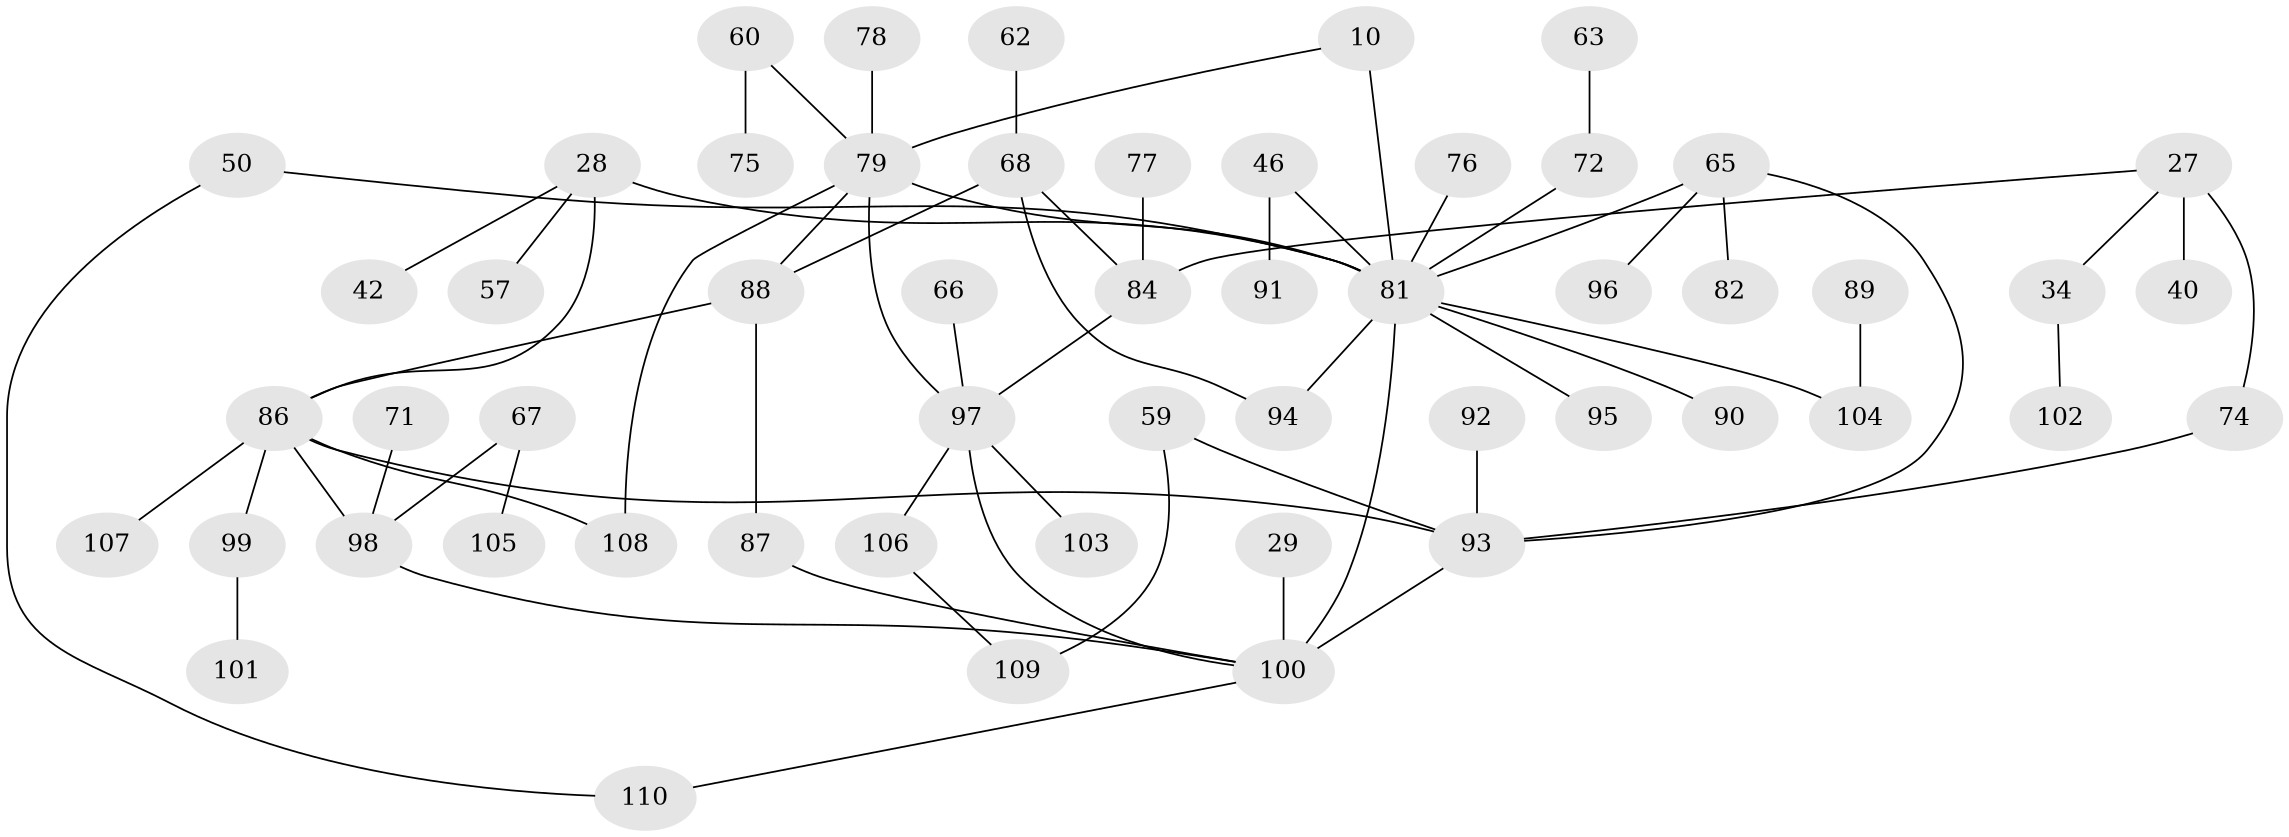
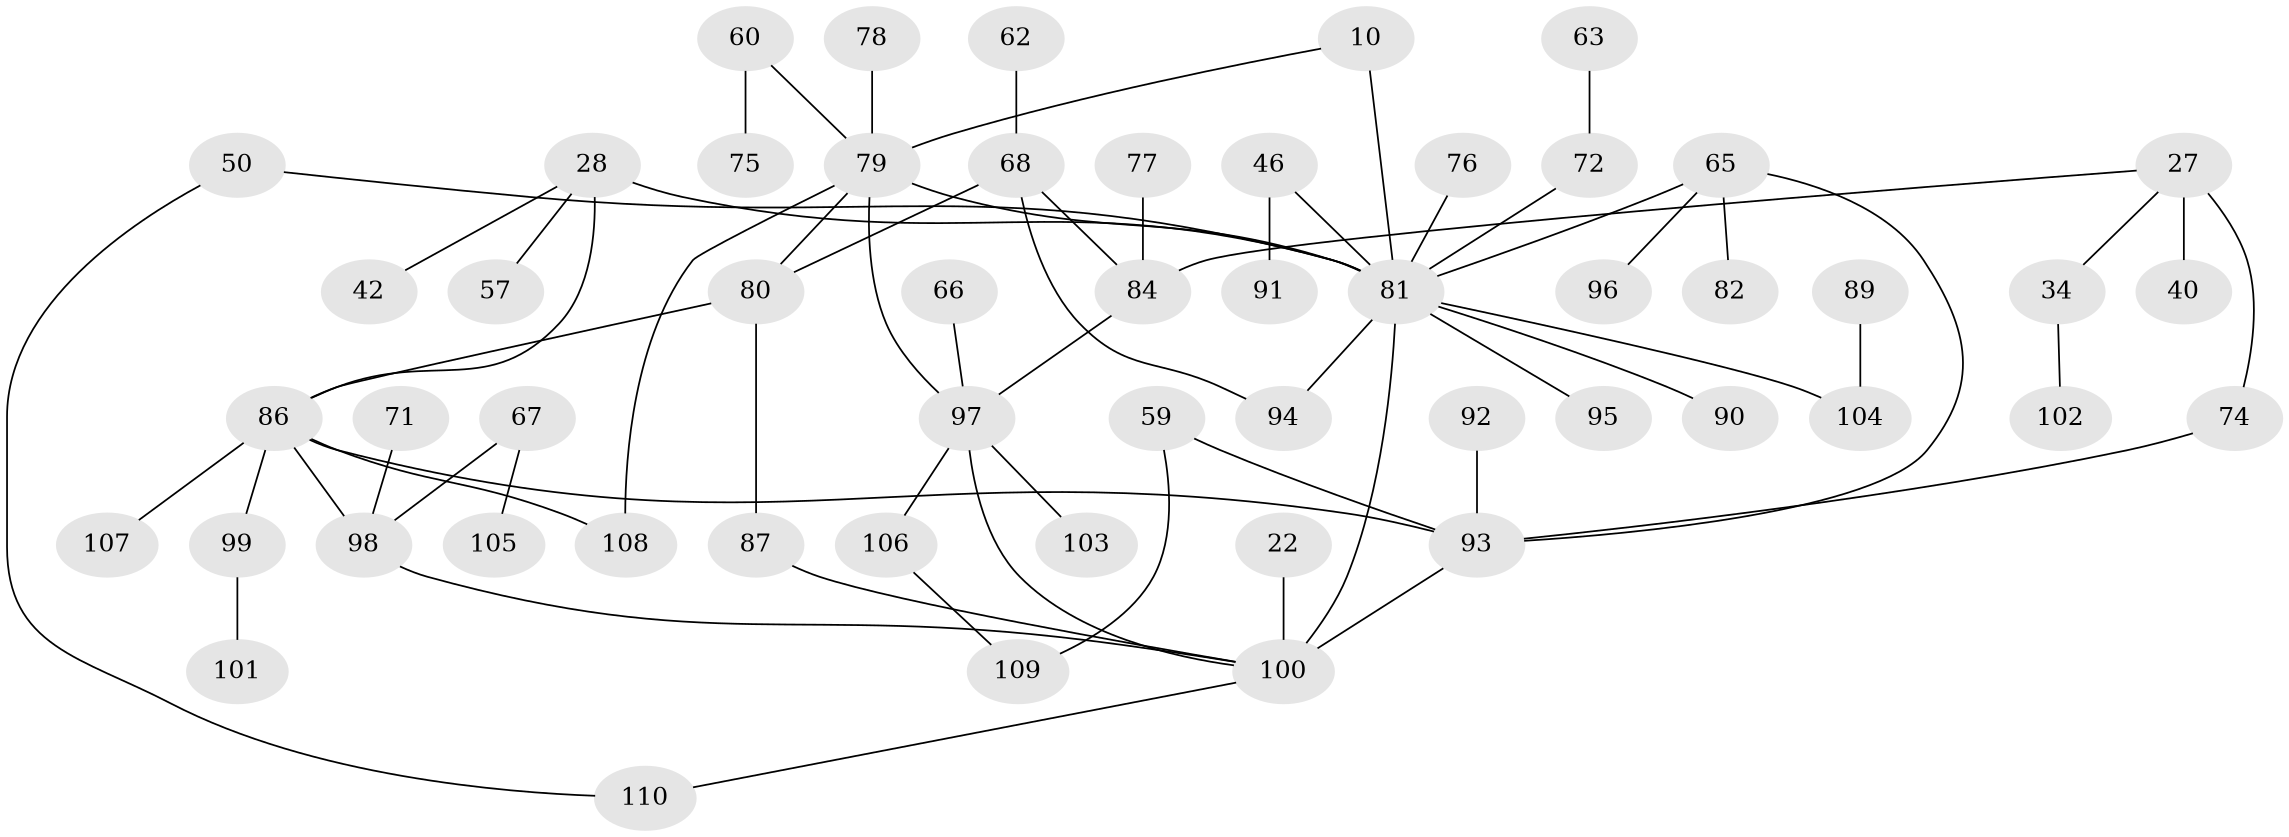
(756, 292) -> (756, 292)
(1284, 545) -> (1284, 545)
